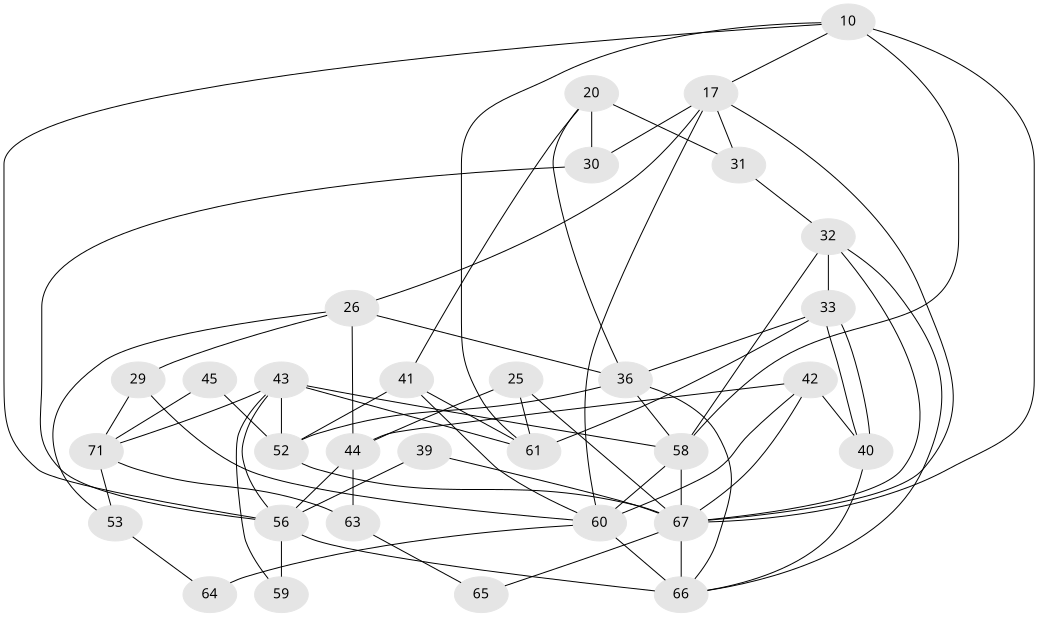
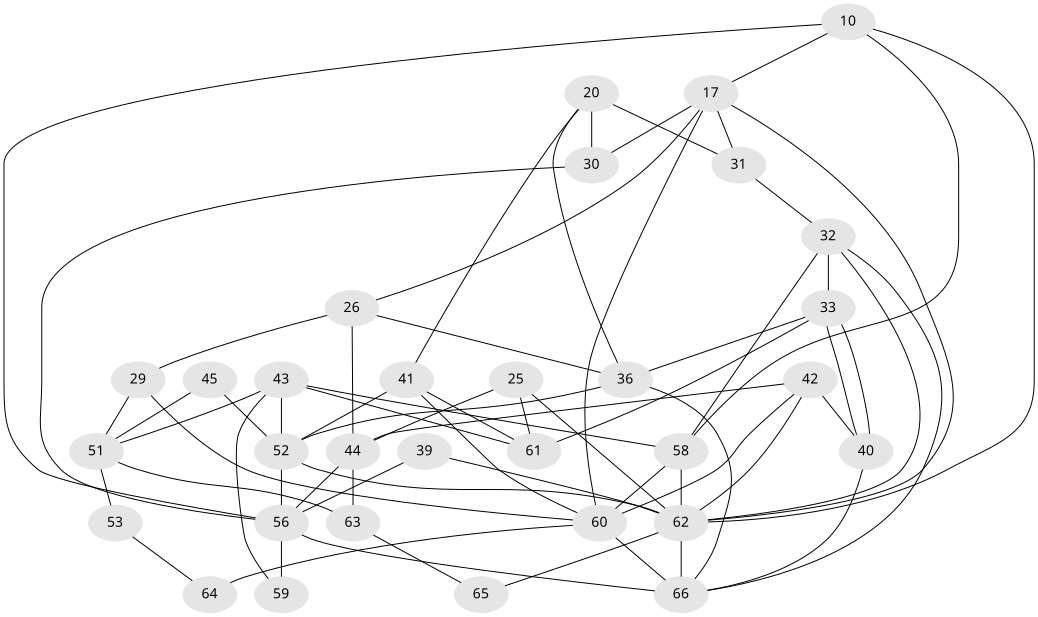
(485, 111) -> none
(124, 351) -> none
(653, 416) -> none
(96, 451) -> (96, 451)
(243, 458) -> (281, 487)
(681, 523) -> (681, 523)
